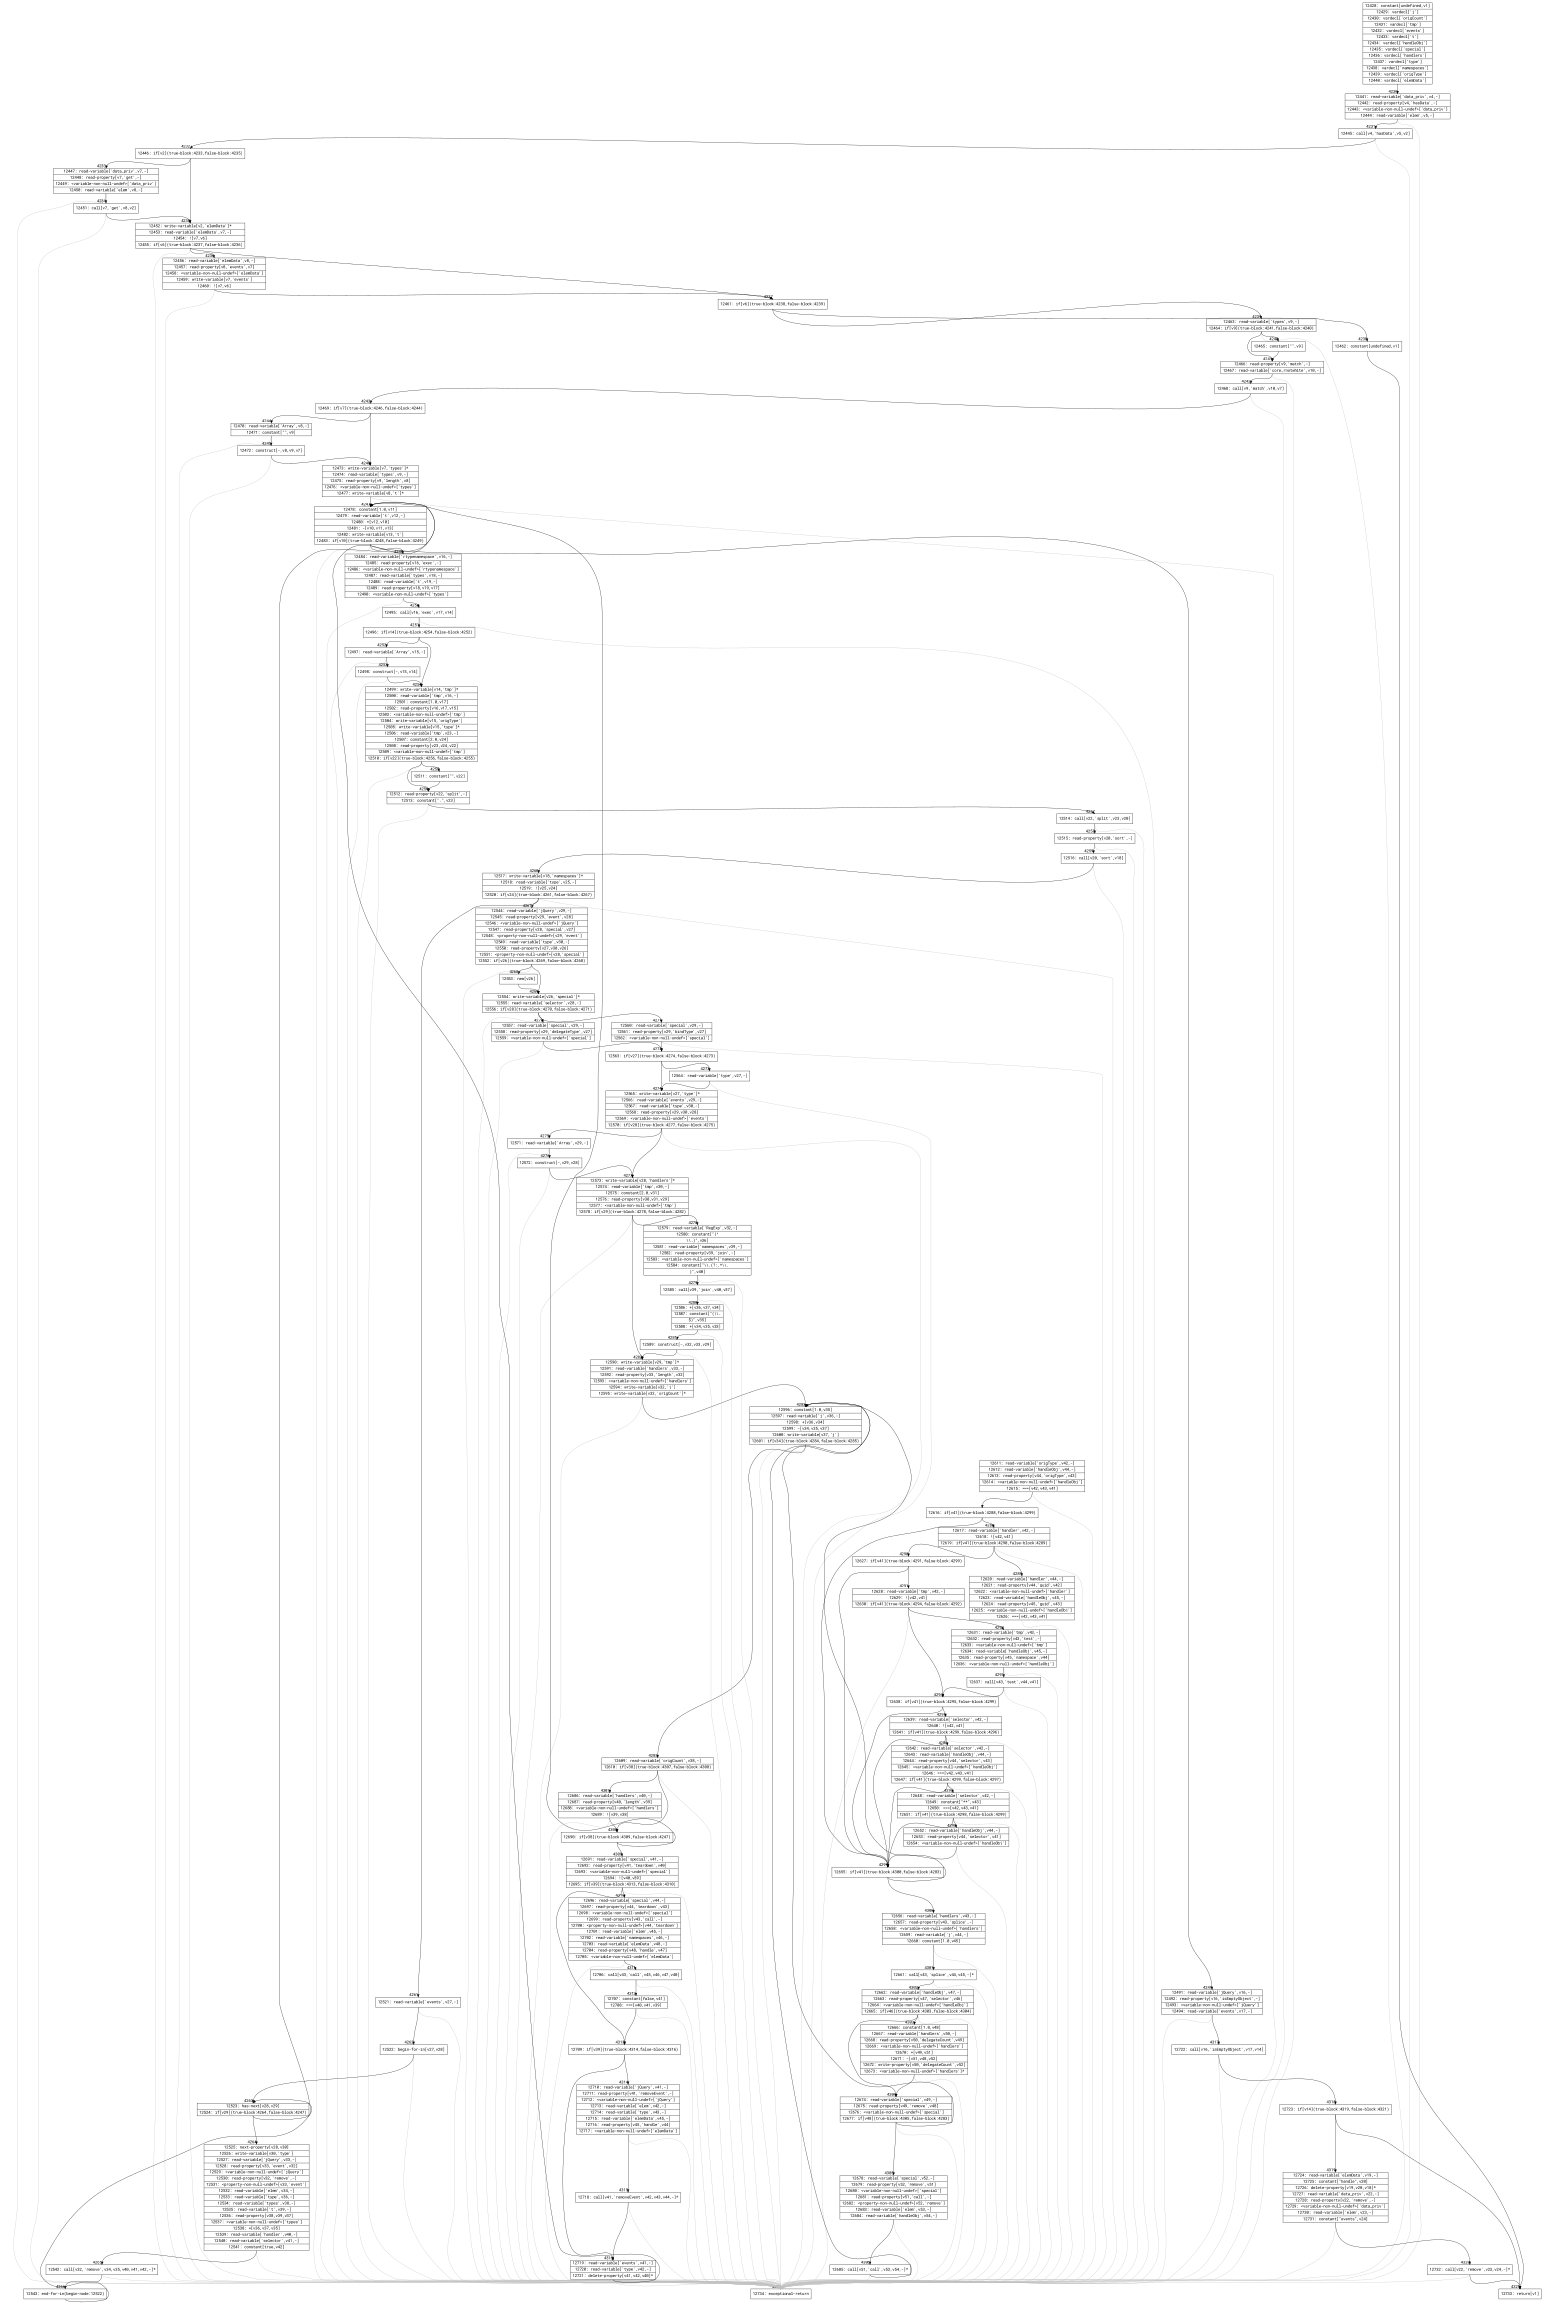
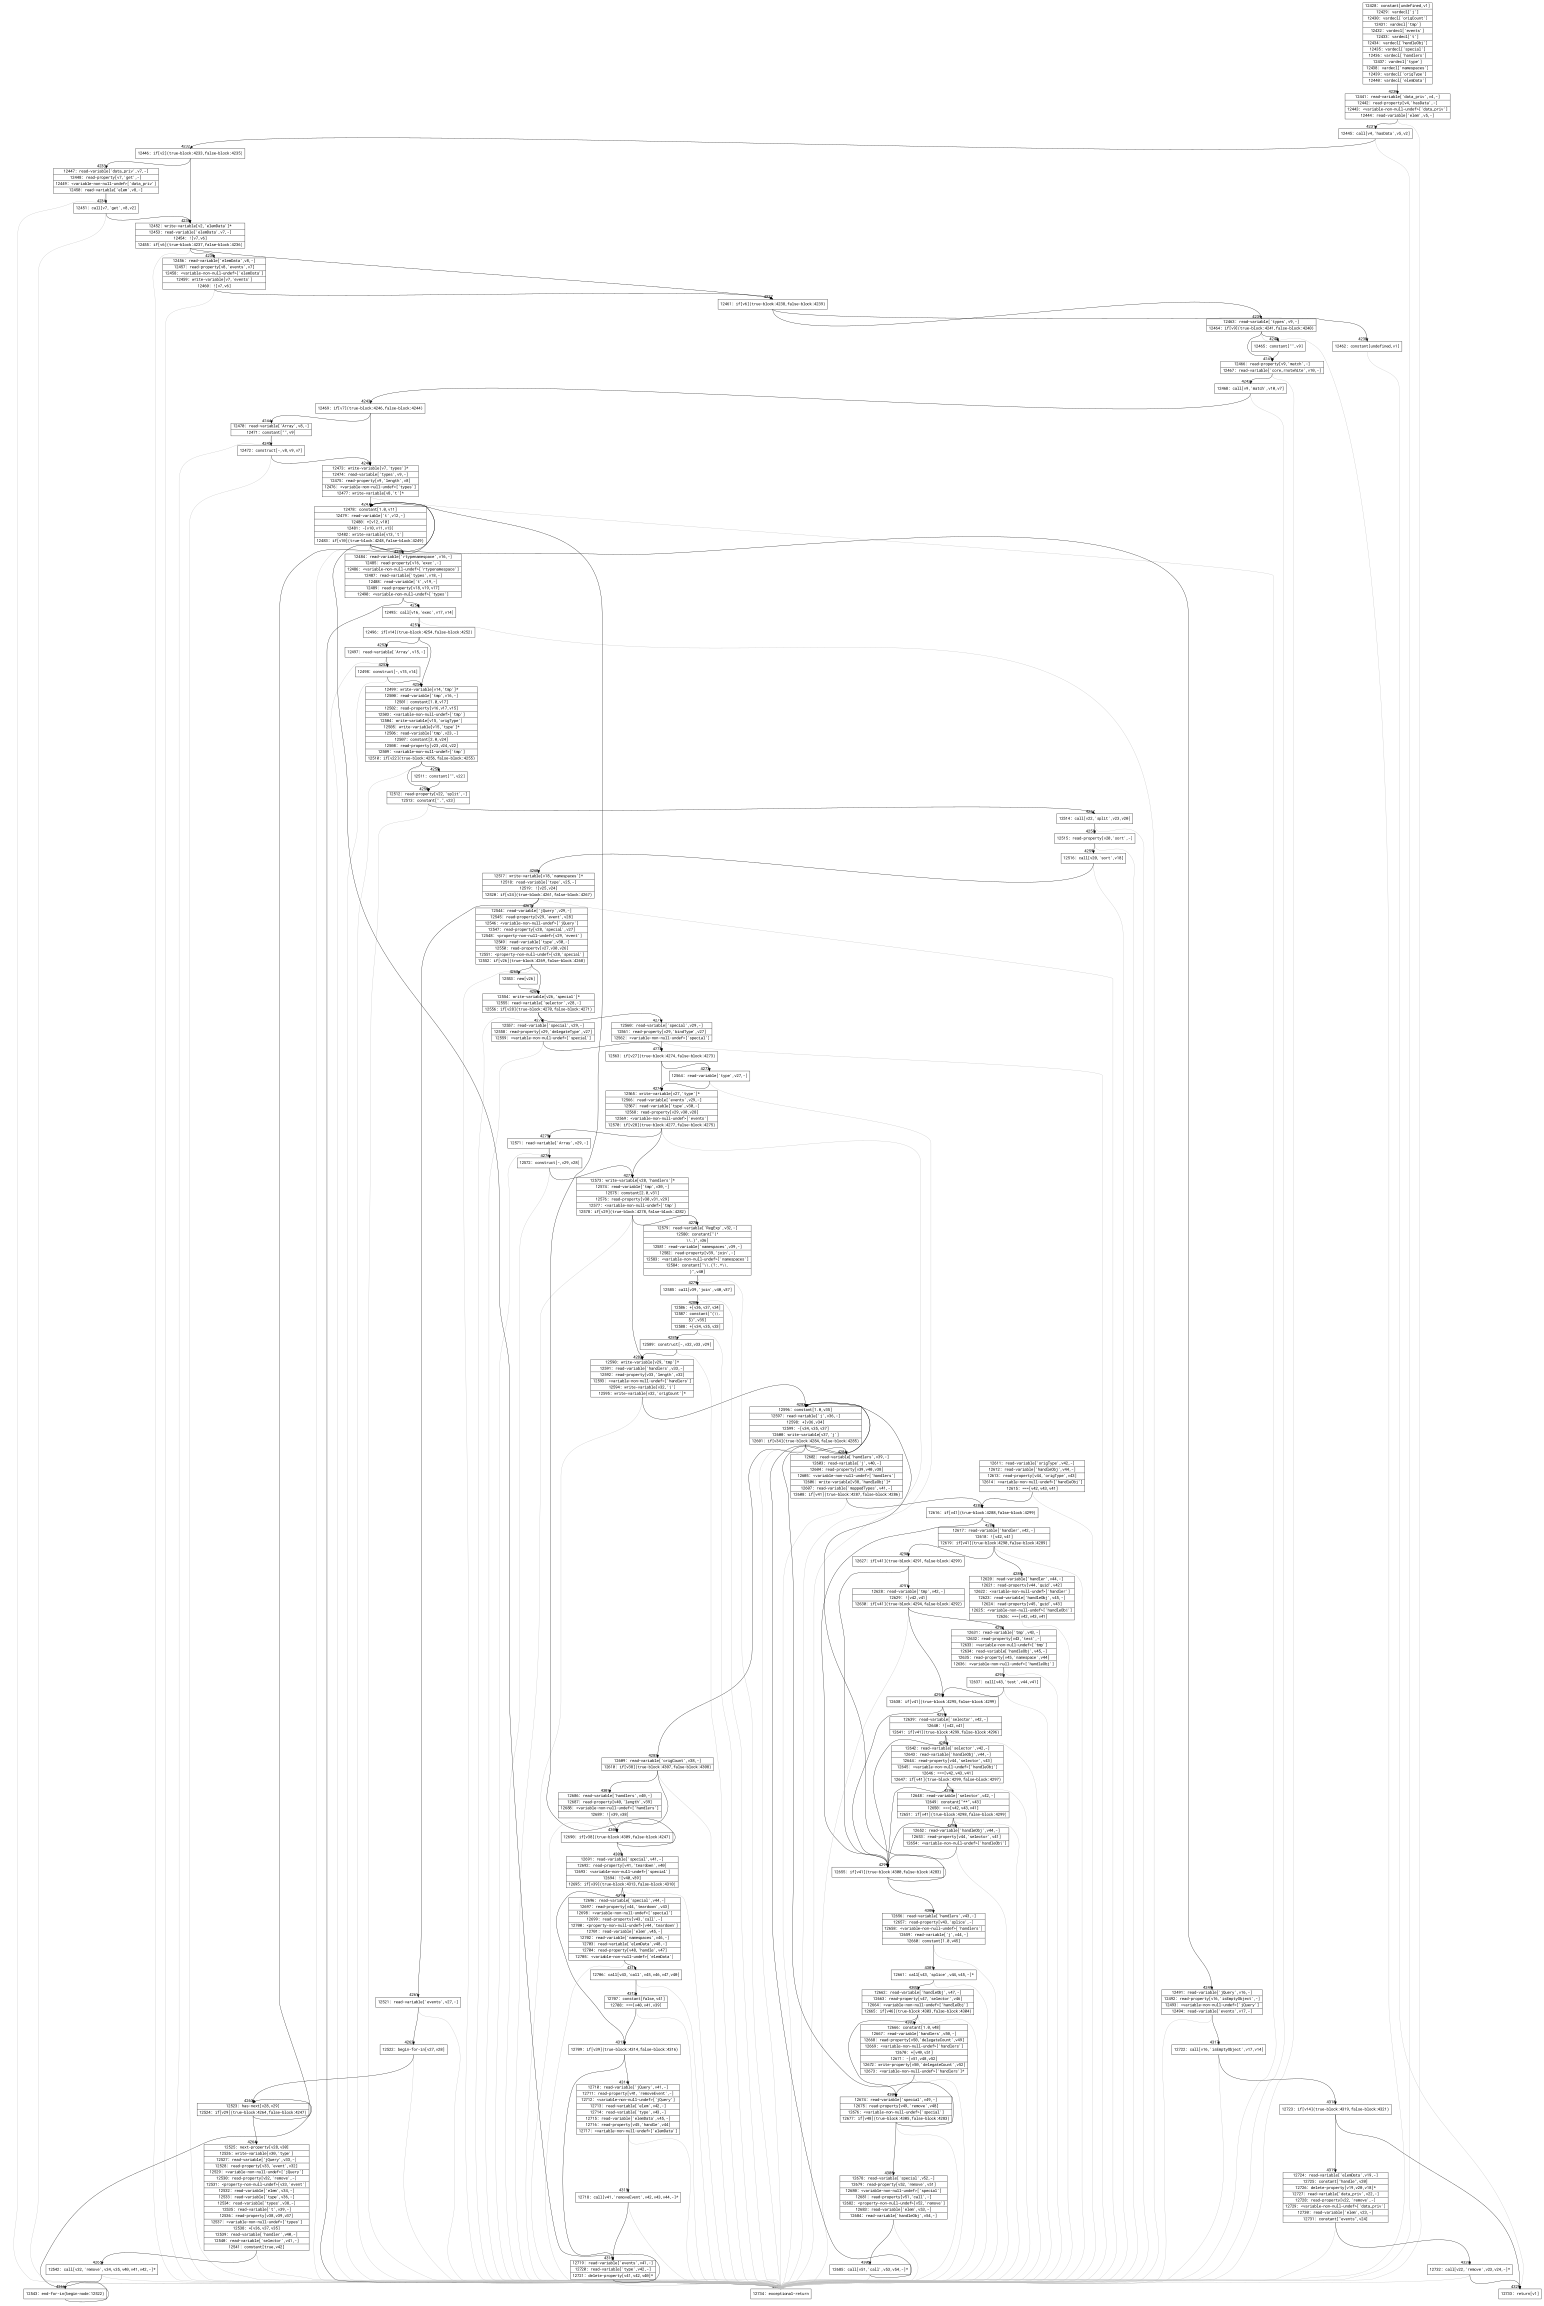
(1399, 1328) -> (1399, 1328)
none -> (847, 1476)
(327, 1639) -> (327, 1639)
